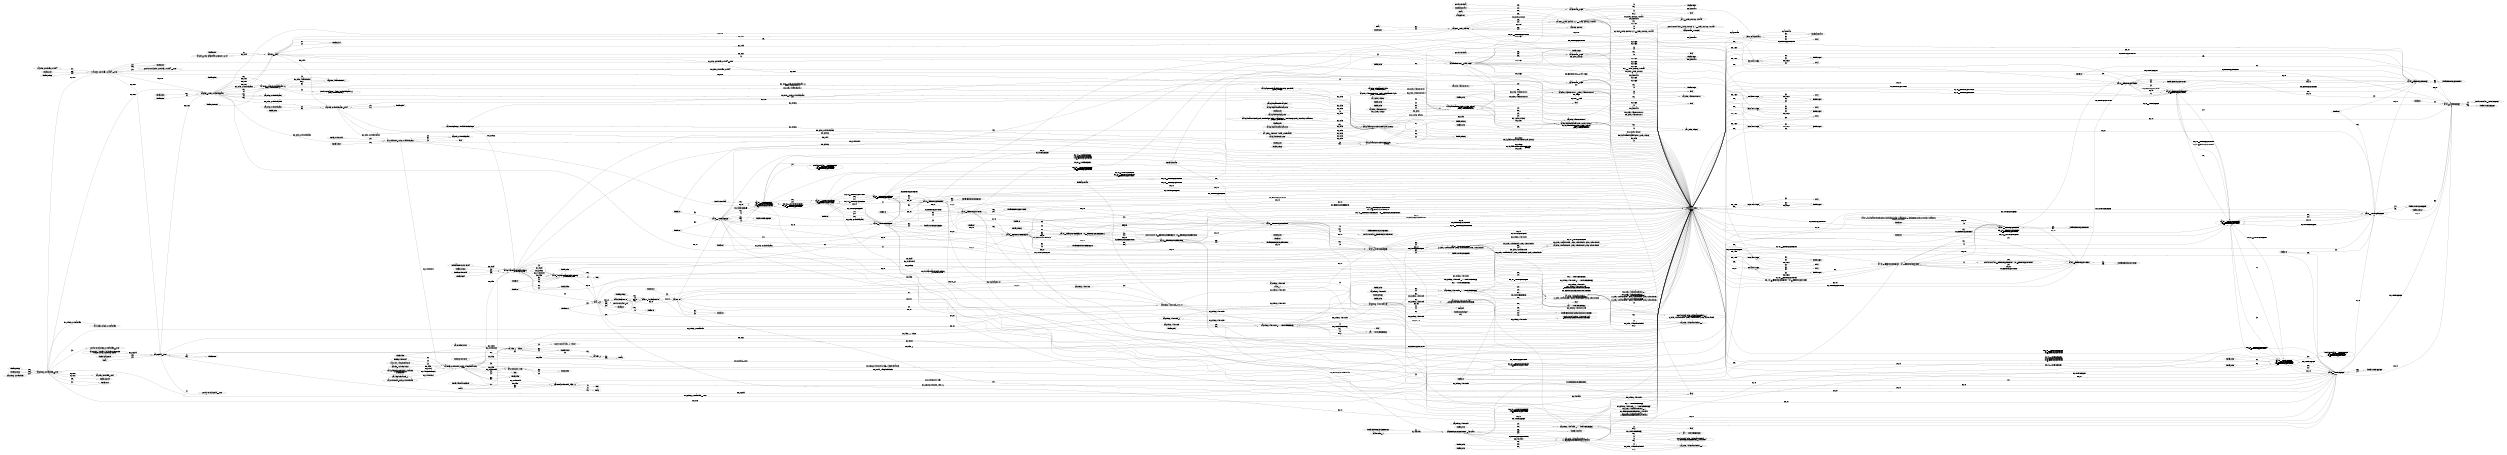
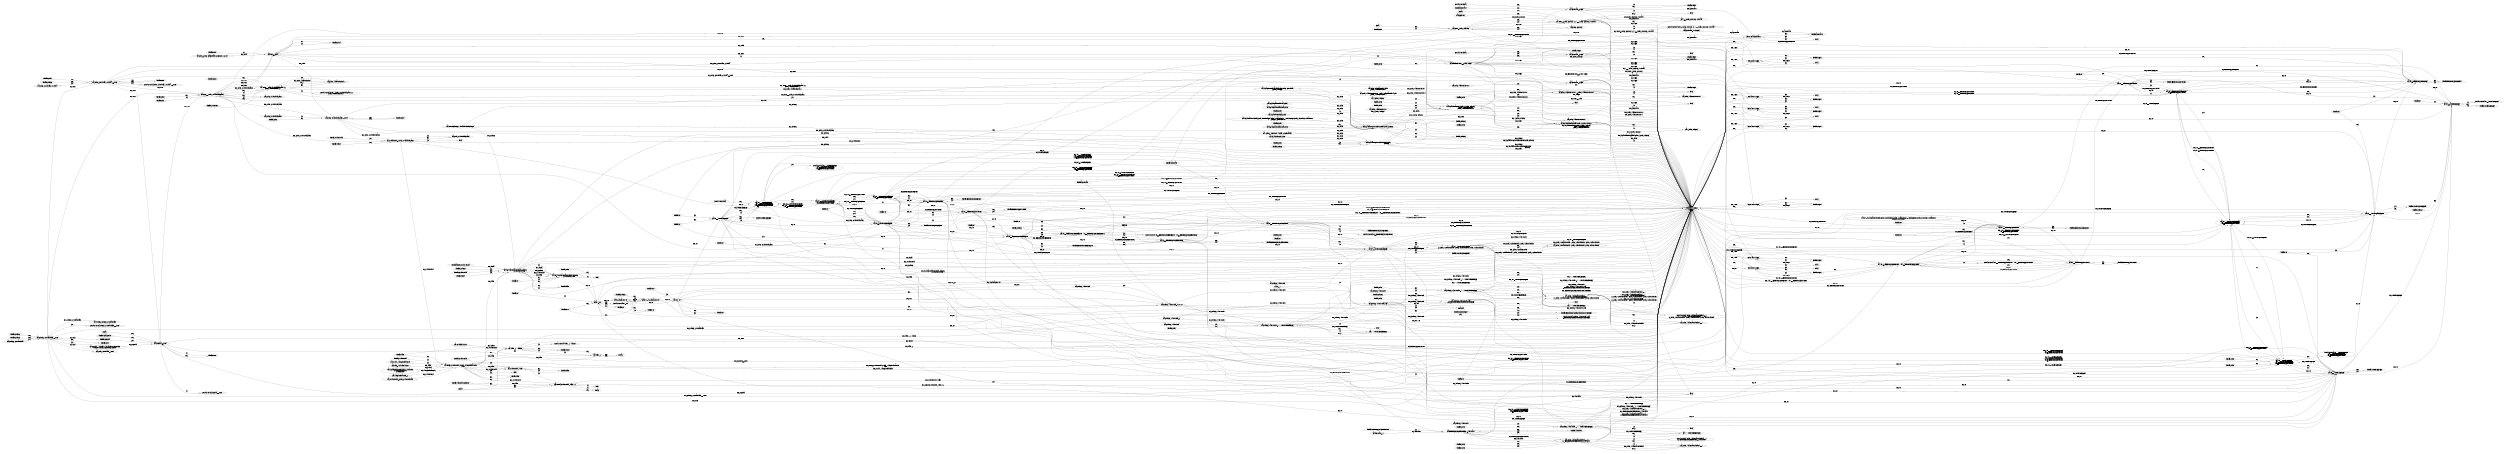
none -> (132, 342)
